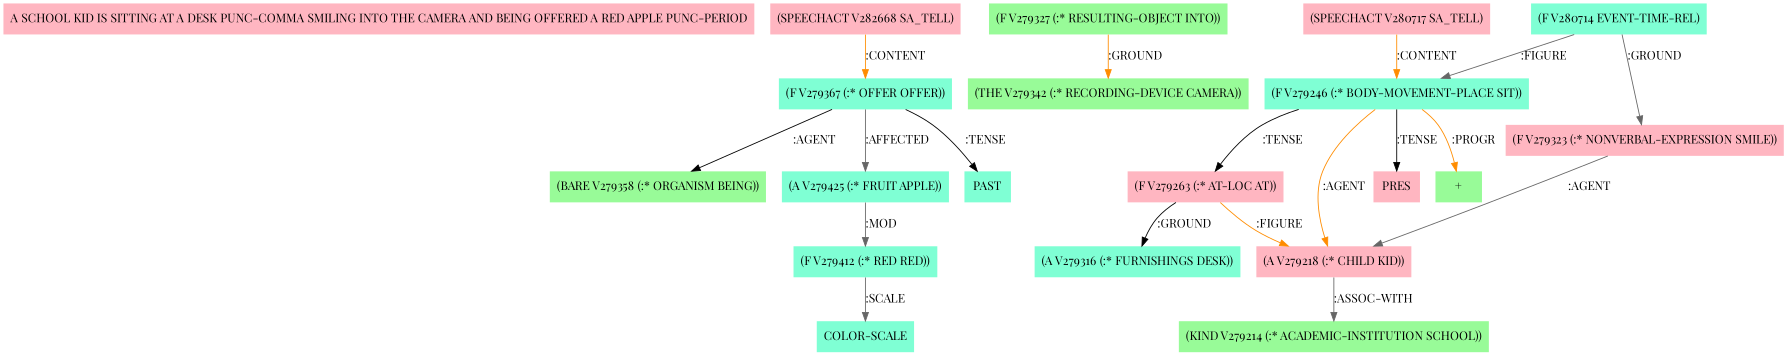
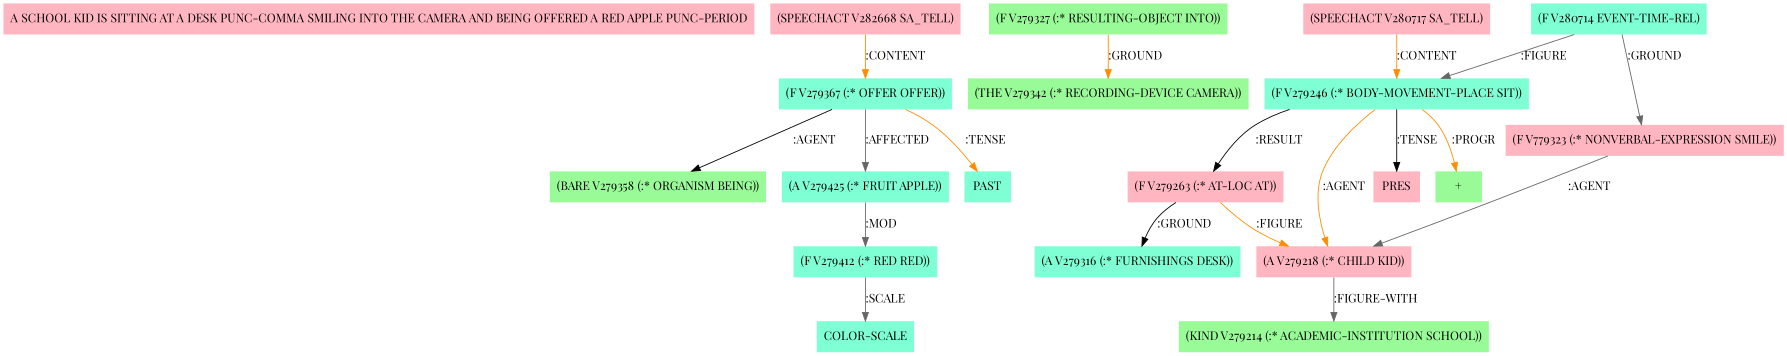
(942, 133) -> (942, 133)
(1283, 140) -> (1279, 140)
(1645, 140) -> (1645, 140)
(1373, 299) -> (1376, 299)
